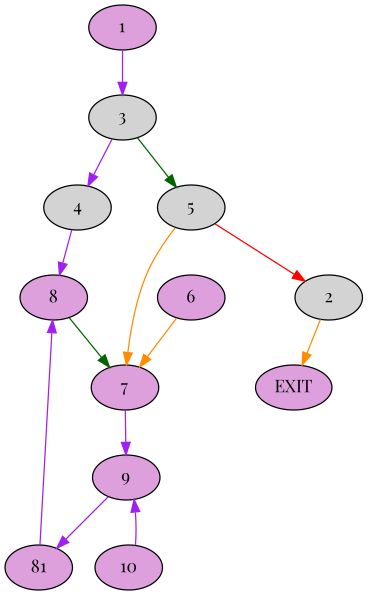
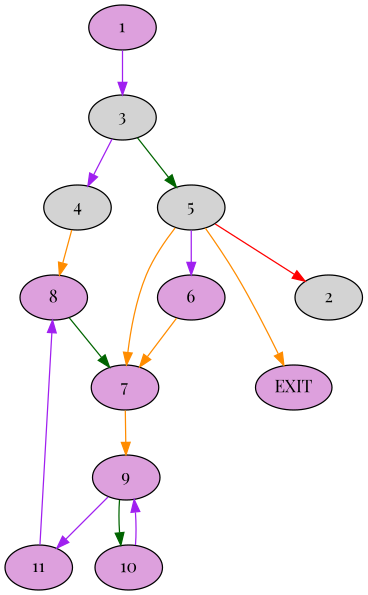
(67, 246) -> (67, 246)
none -> (191, 246)
(314, 336) -> (245, 289)
(126, 426) -> (126, 426)
none -> (119, 516)
(39, 568) -> (39, 568)
